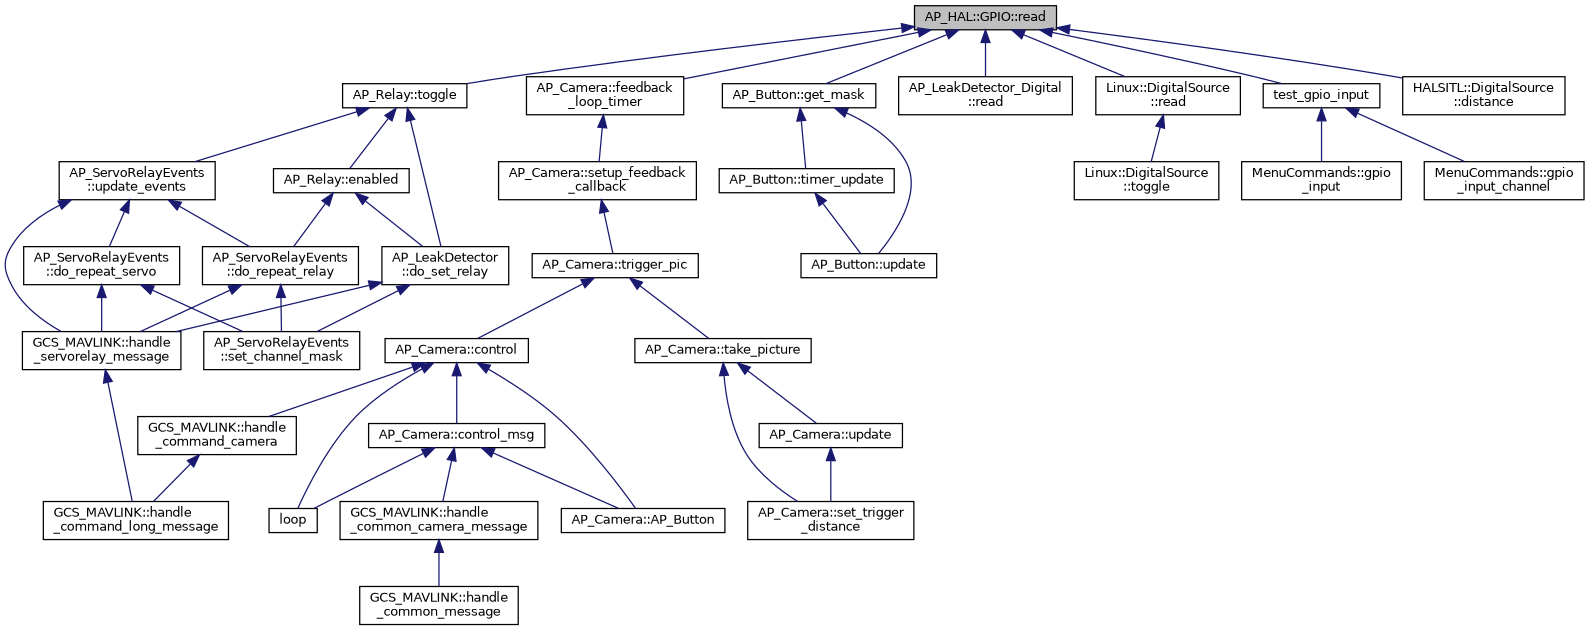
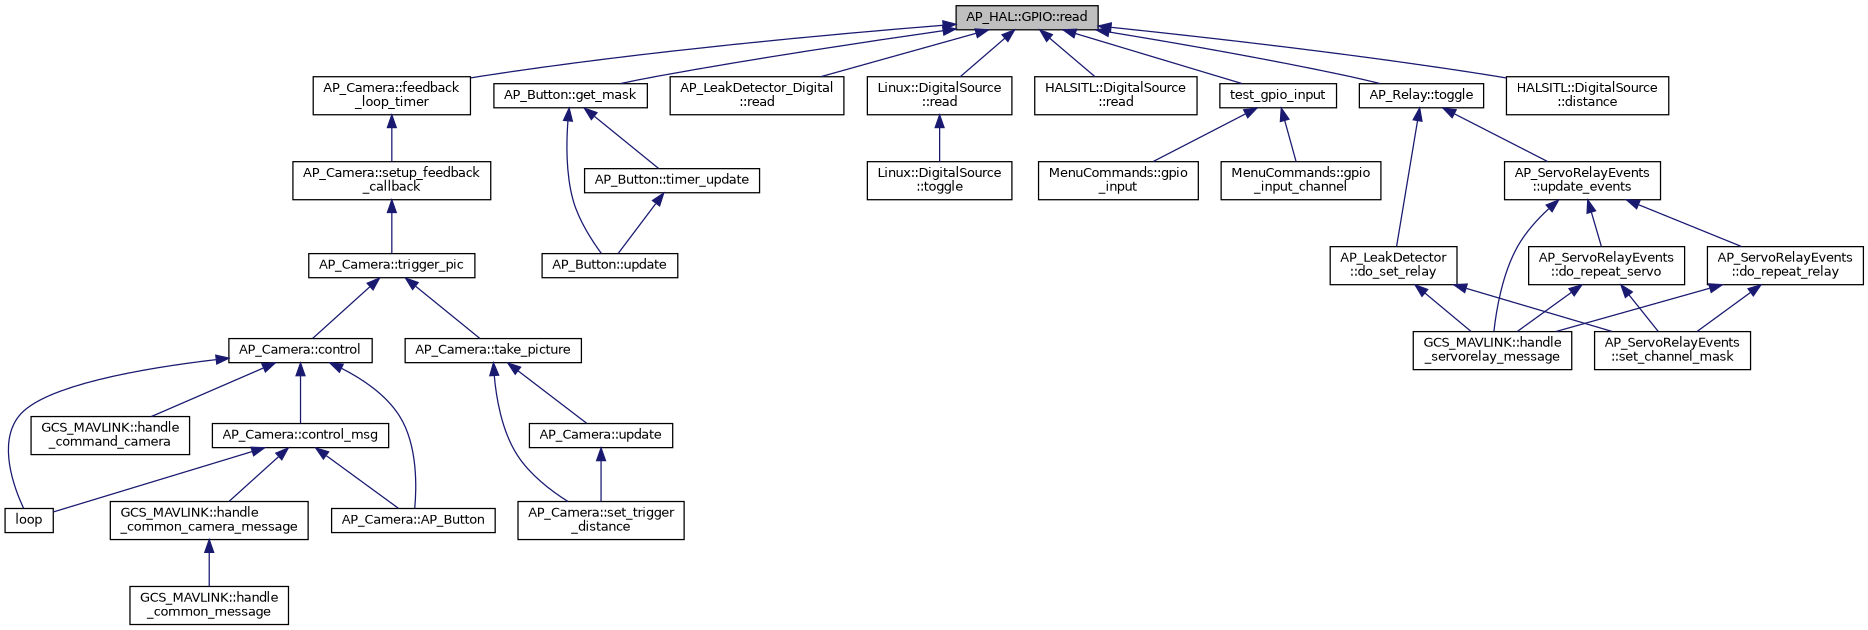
none -> (1116, 96)
(341, 181) -> none
(136, 521) -> none
